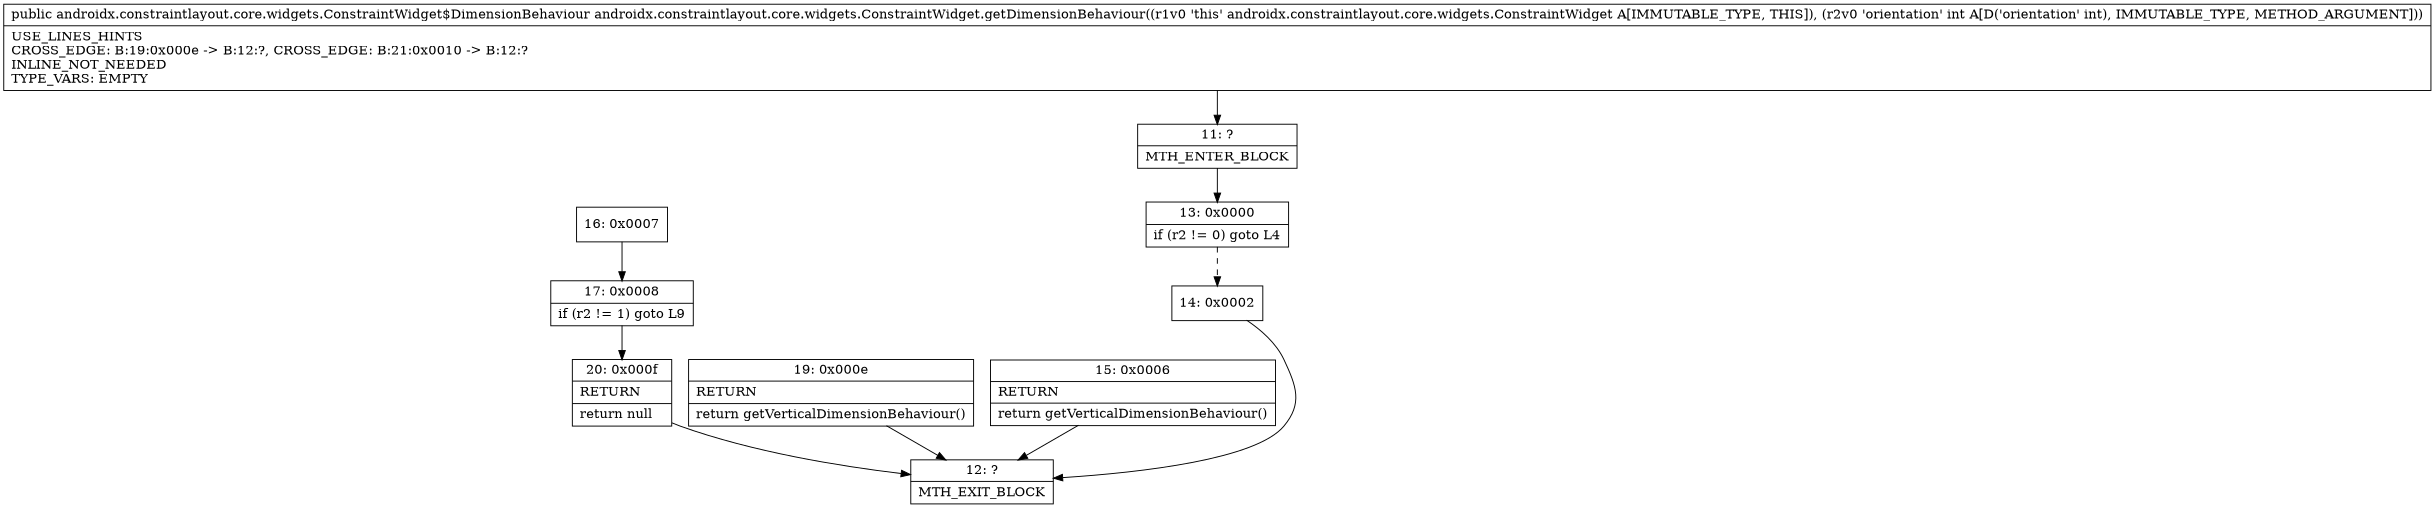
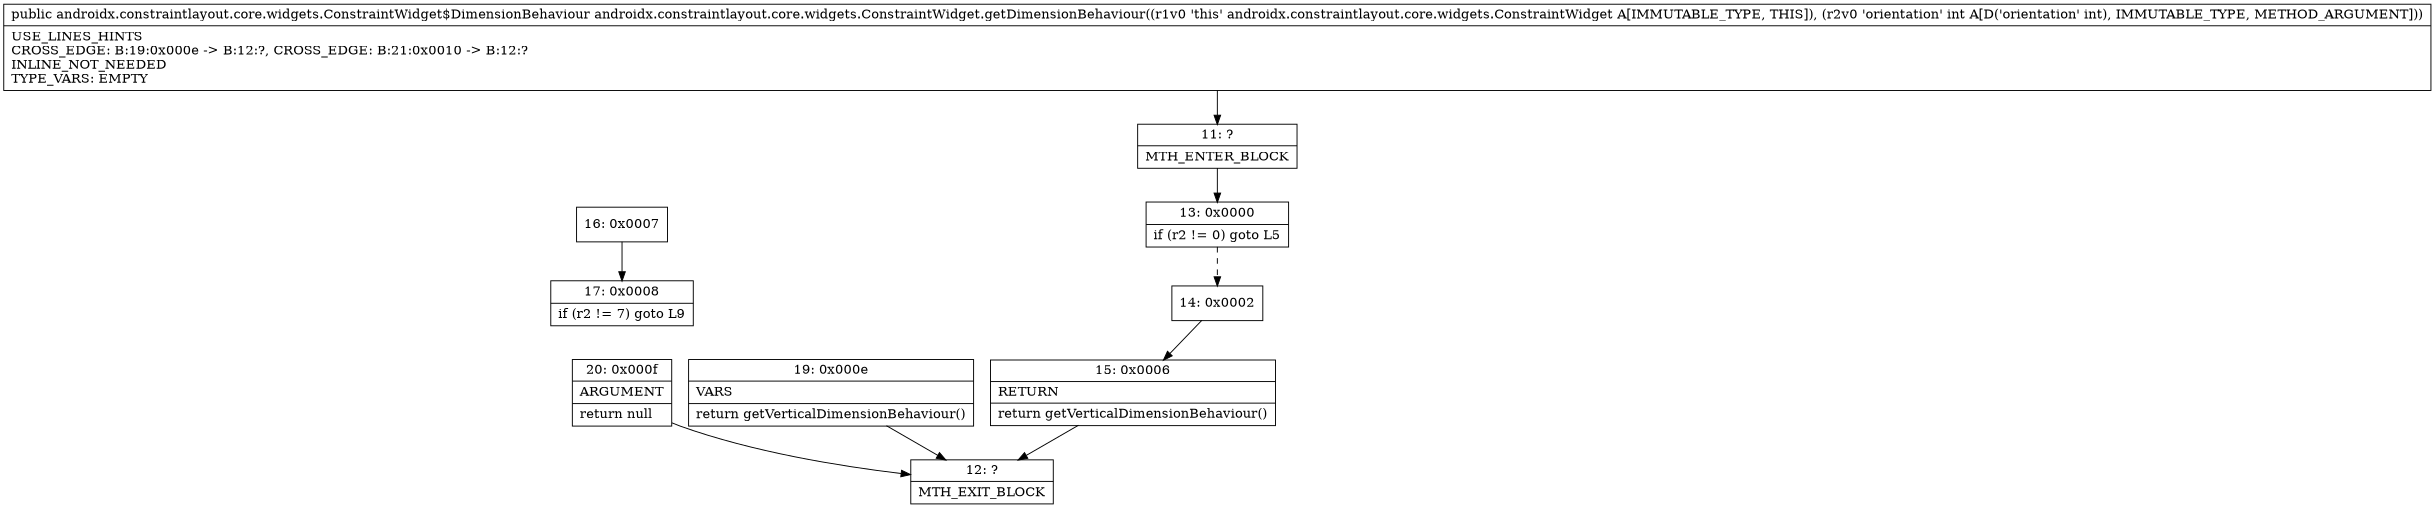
(1217, 235) -> (1217, 235)
(622, 314) -> (622, 314)
(622, 338) -> none
(610, 392) -> (622, 392)
(727, 392) -> (715, 392)
(1239, 451) -> (1186, 337)
